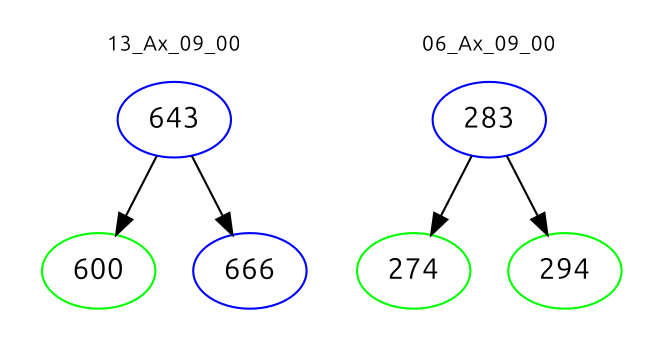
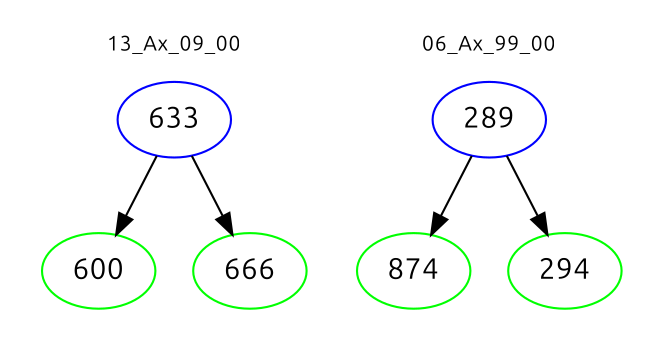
(489, 45) -> (489, 45)
(174, 120) -> (174, 120)
(489, 120) -> (489, 120)
(250, 271) -> (250, 271)
(414, 271) -> (414, 271)
